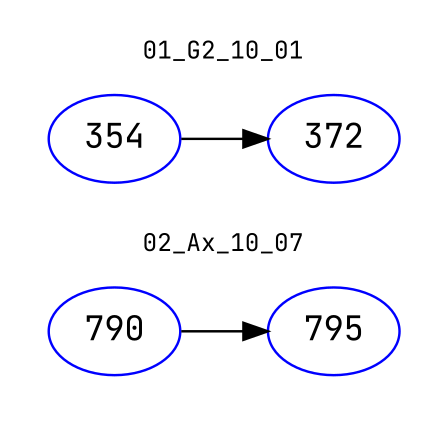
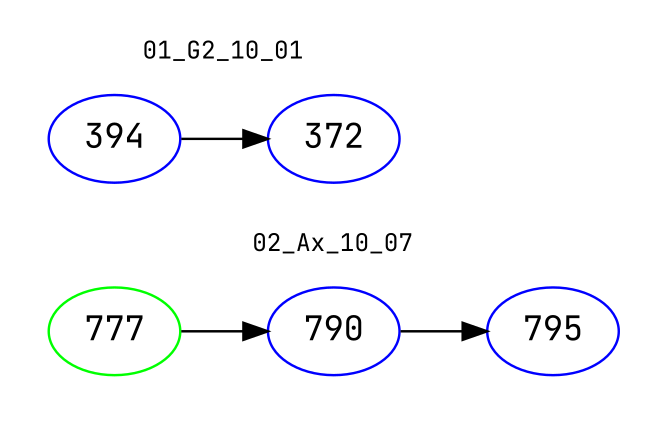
(114, 139) -> (114, 139)
none -> (114, 331)
